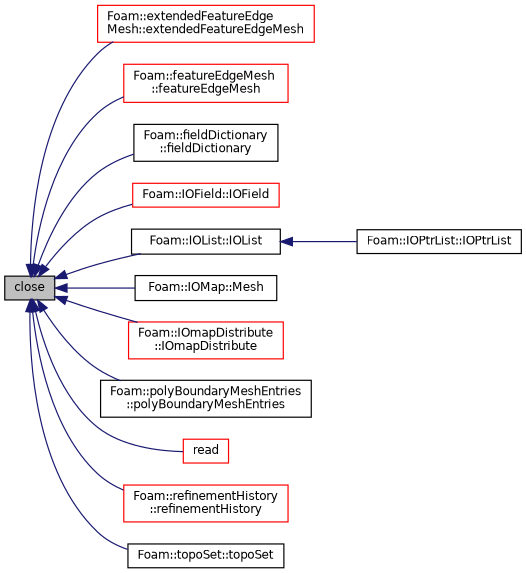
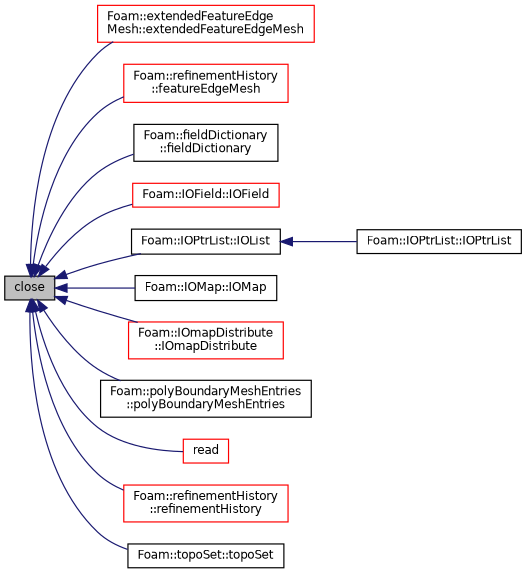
(206, 83) -> (206, 83)
(206, 242) -> (206, 242)
(206, 288) -> (206, 288)
